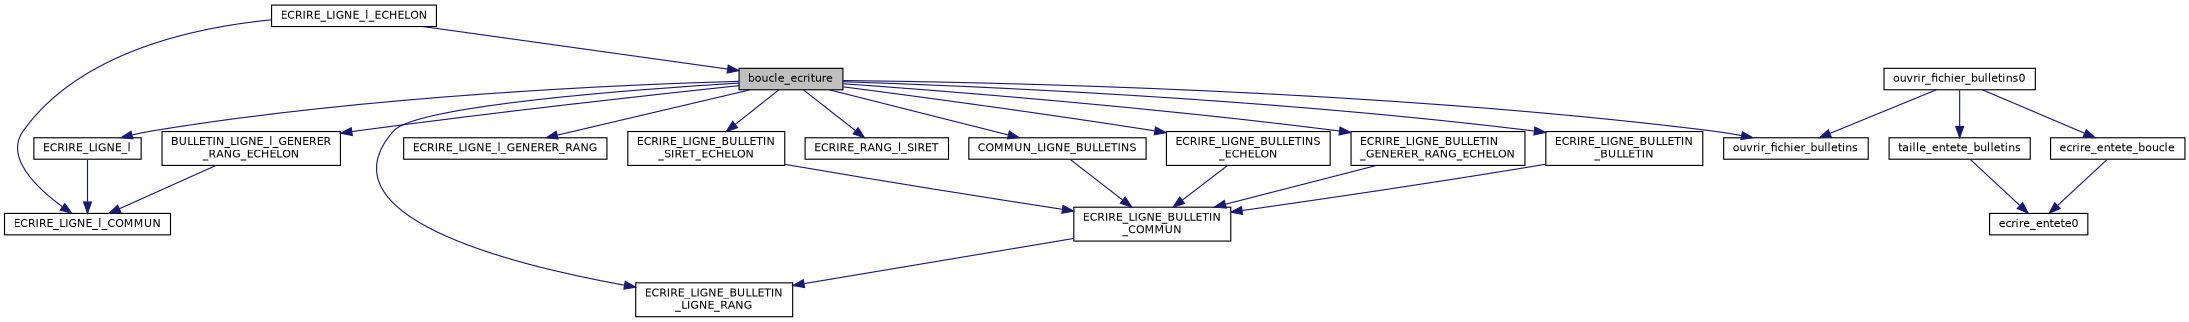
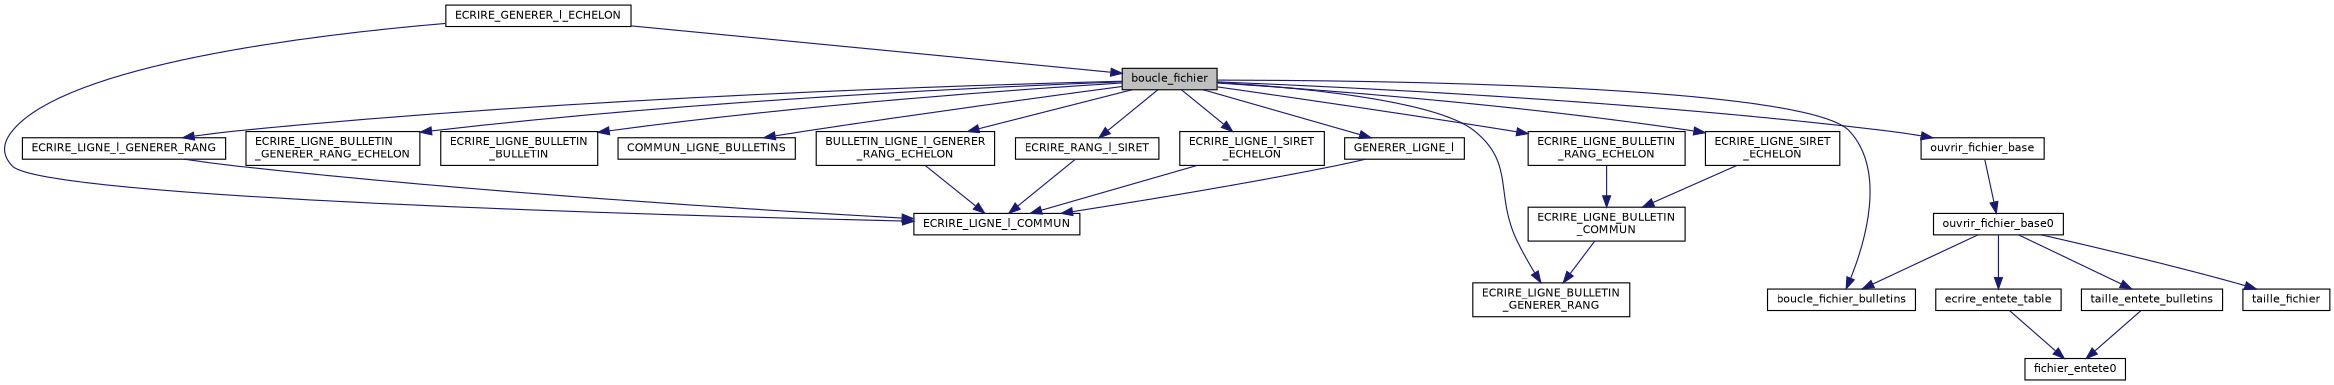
(354, 16) -> (538, 16)
(791, 79) -> (1170, 79)
(1960, 79) -> (1998, 224)
(88, 148) -> (1404, 148)
(706, 148) -> (1607, 148)
(1248, 148) -> (1773, 148)
none -> (1252, 148)
(1796, 148) -> (1841, 300)
none -> (1983, 148)
(2118, 148) -> (1998, 300)
(1096, 180) -> none
none -> (1046, 183)
(1301, 185) -> none
(1394, 188) -> none
none -> (543, 194)
(2039, 224) -> (2075, 369)
(714, 300) -> (1551, 300)
none -> (2286, 300)
